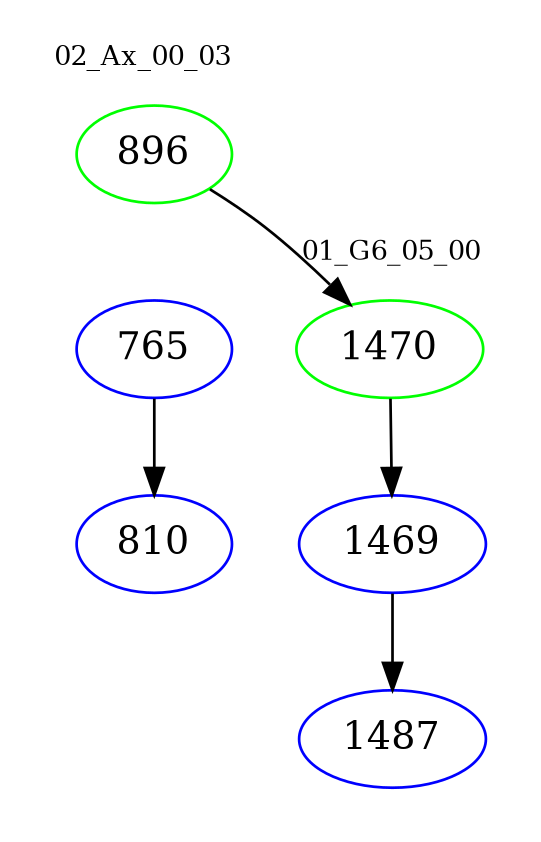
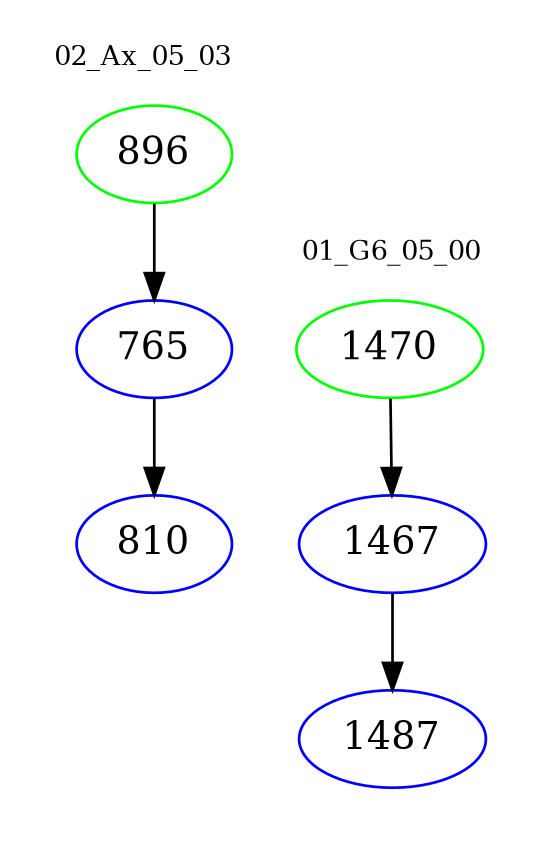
(143, 58) -> (143, 58)
(293, 251) -> (154, 238)
(393, 544) -> (393, 544)
